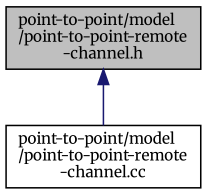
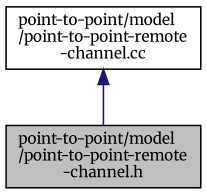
(103, 105) -> (103, 105)
